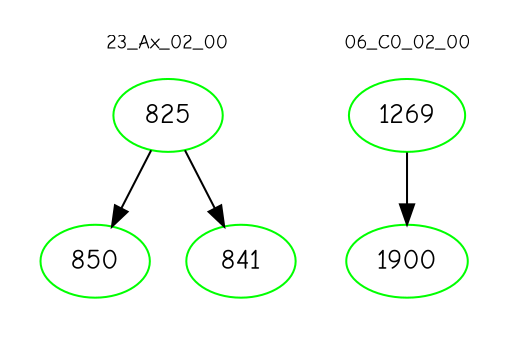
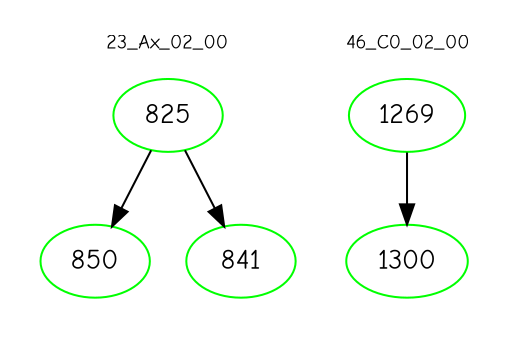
(408, 44) -> (408, 44)
(407, 261) -> (407, 261)
